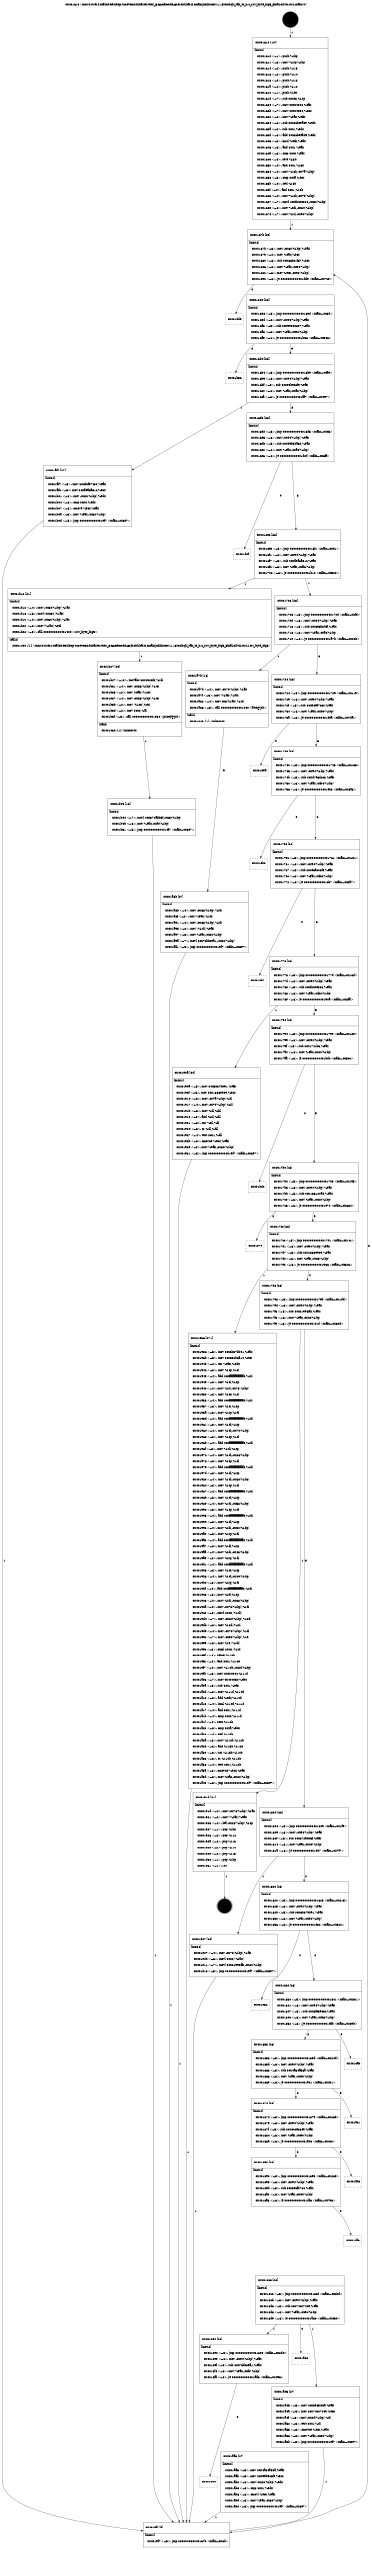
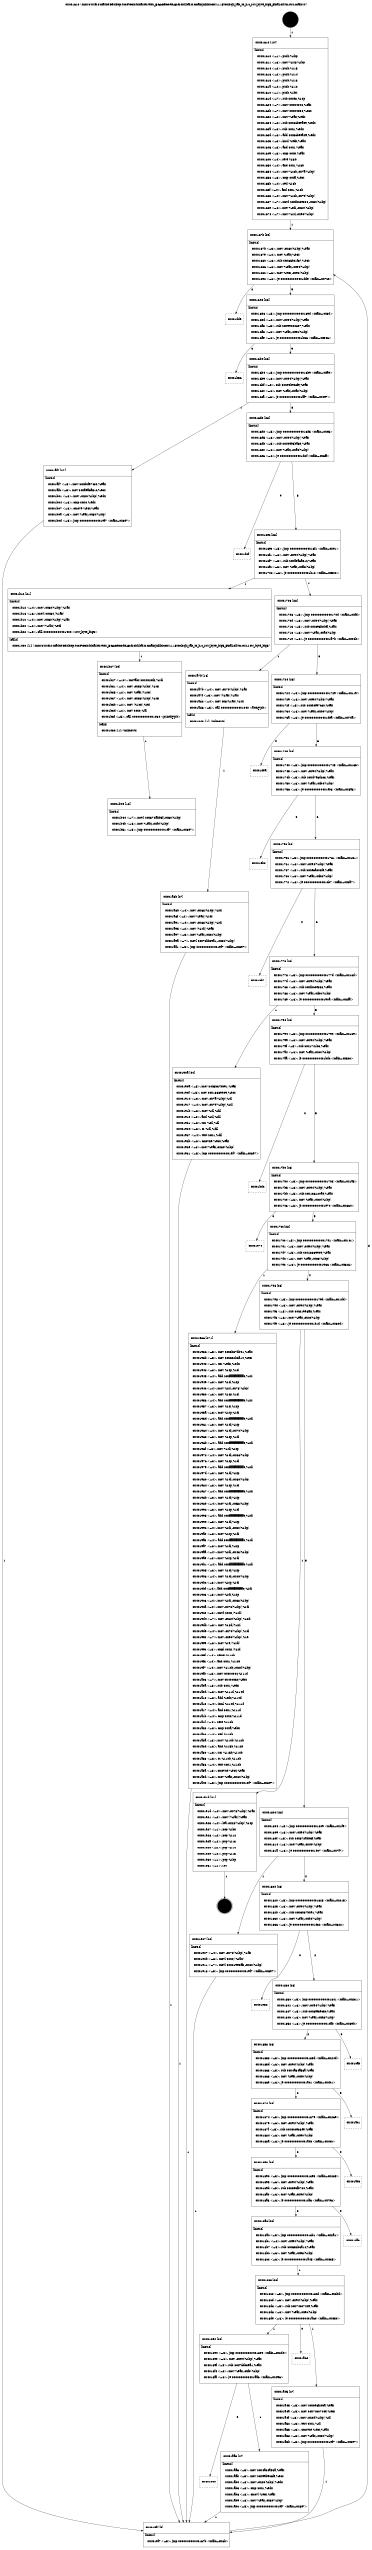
none -> (290, 289)
(223, 771) -> (223, 771)
(154, 1681) -> none
none -> (296, 2241)
none -> (254, 2416)
